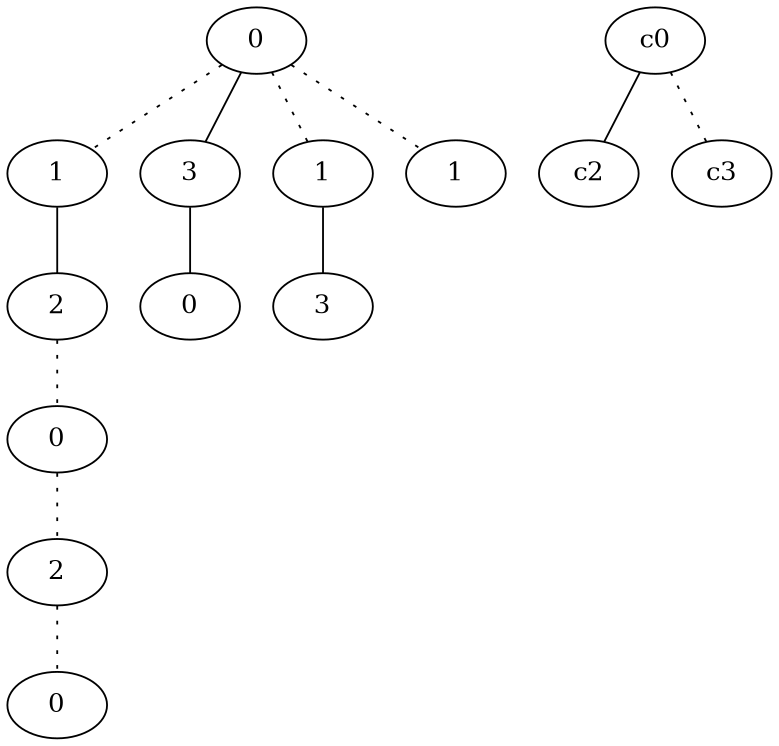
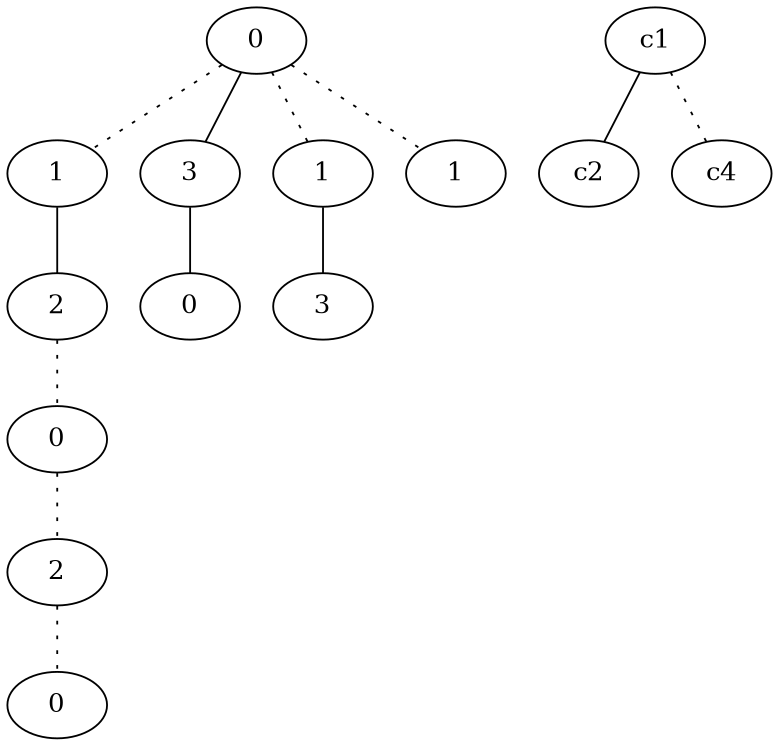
(655, 41) -> (655, 41)
(722, 174) -> (722, 174)
